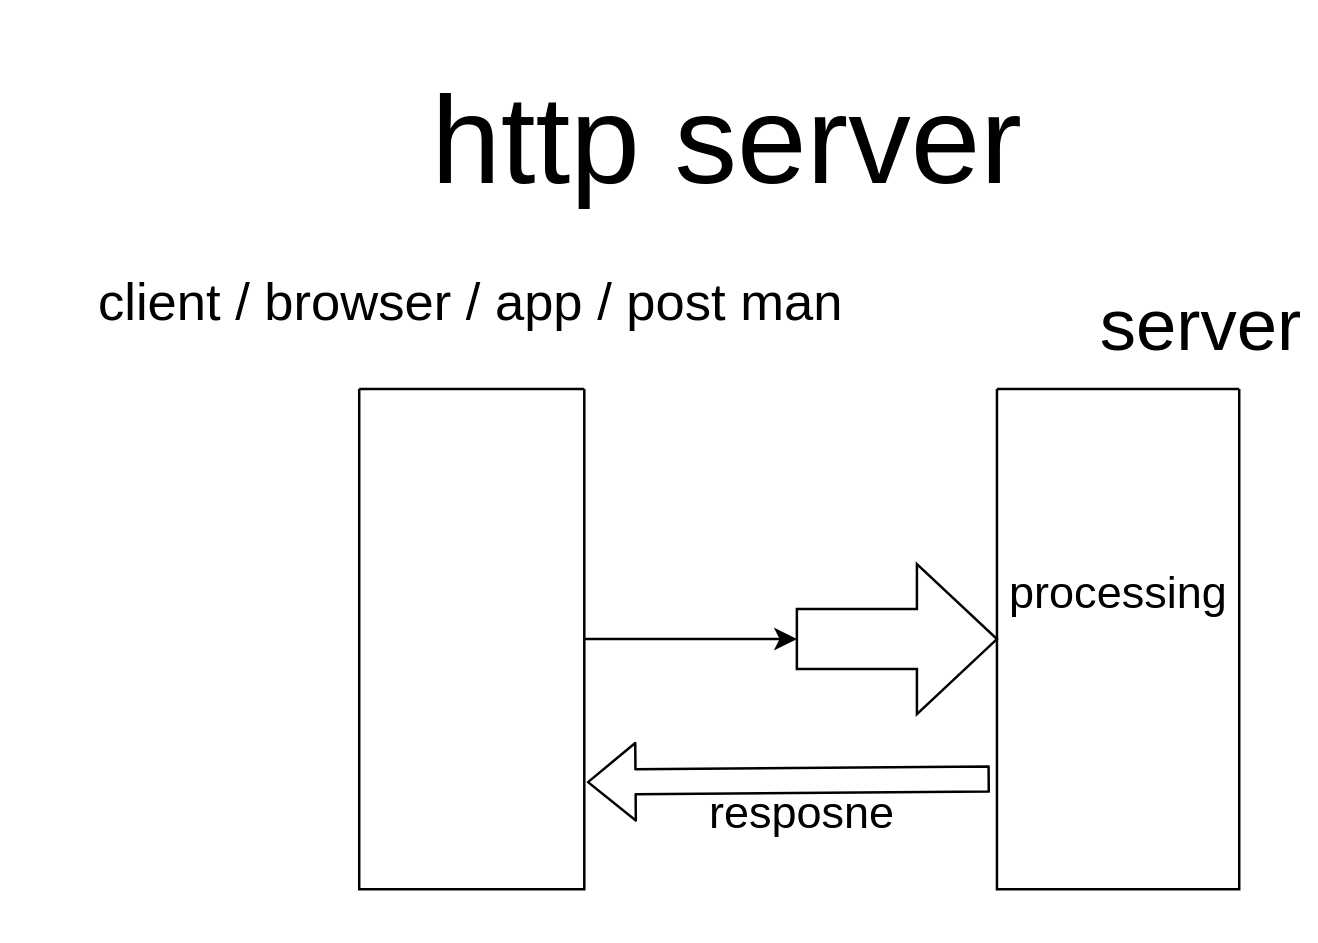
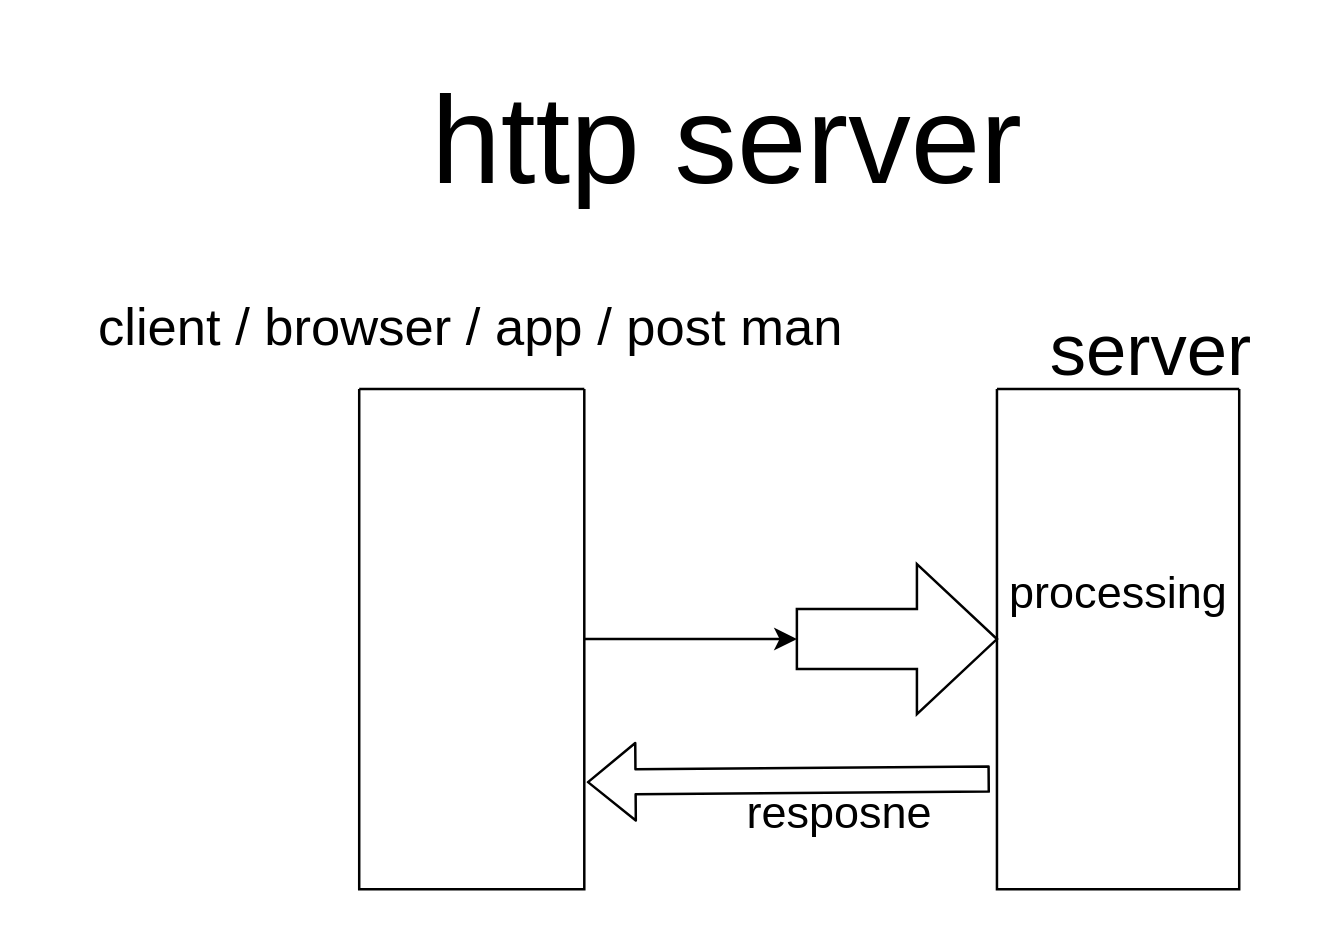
(472, 301) -> (472, 326)
(1201, 326) -> (1151, 351)
(801, 814) -> (839, 814)
